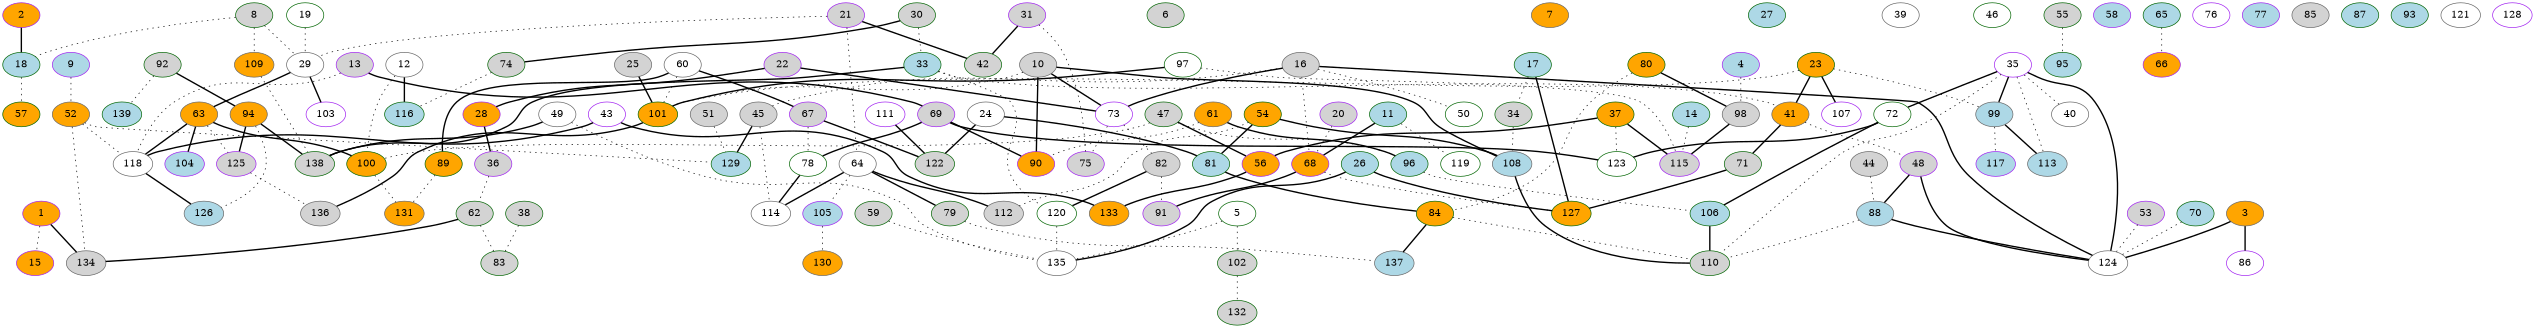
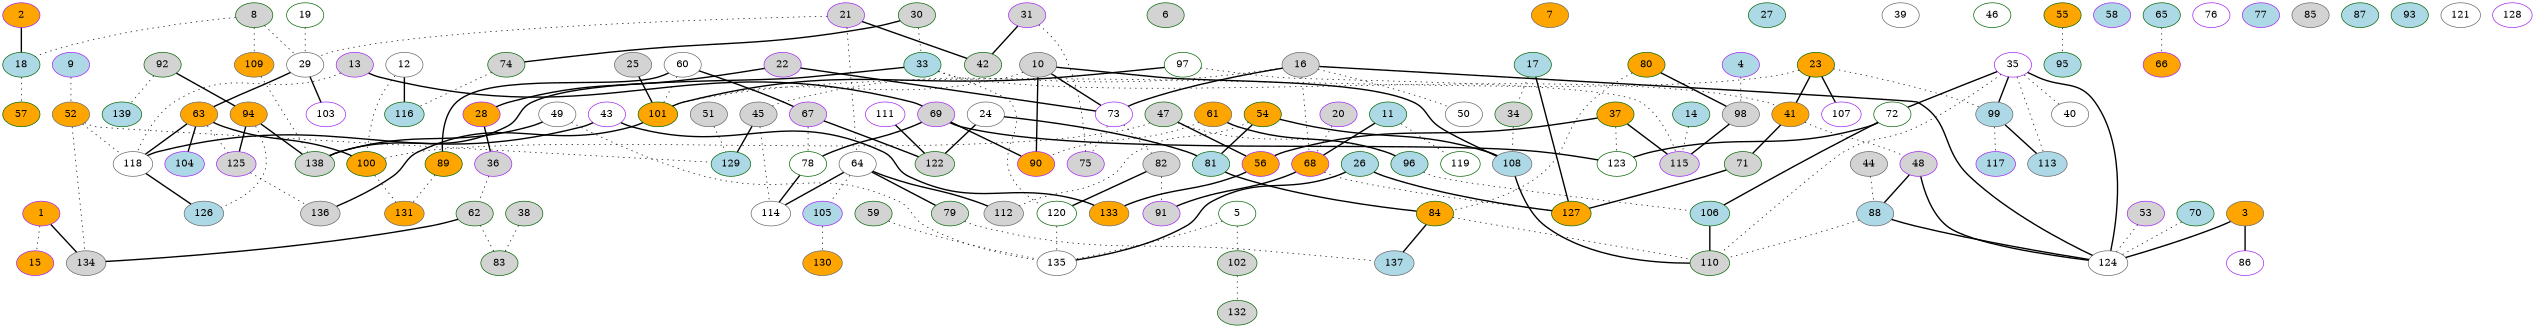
(2063, 15) -> (2063, 15)
(1464, 114) -> (1464, 114)
